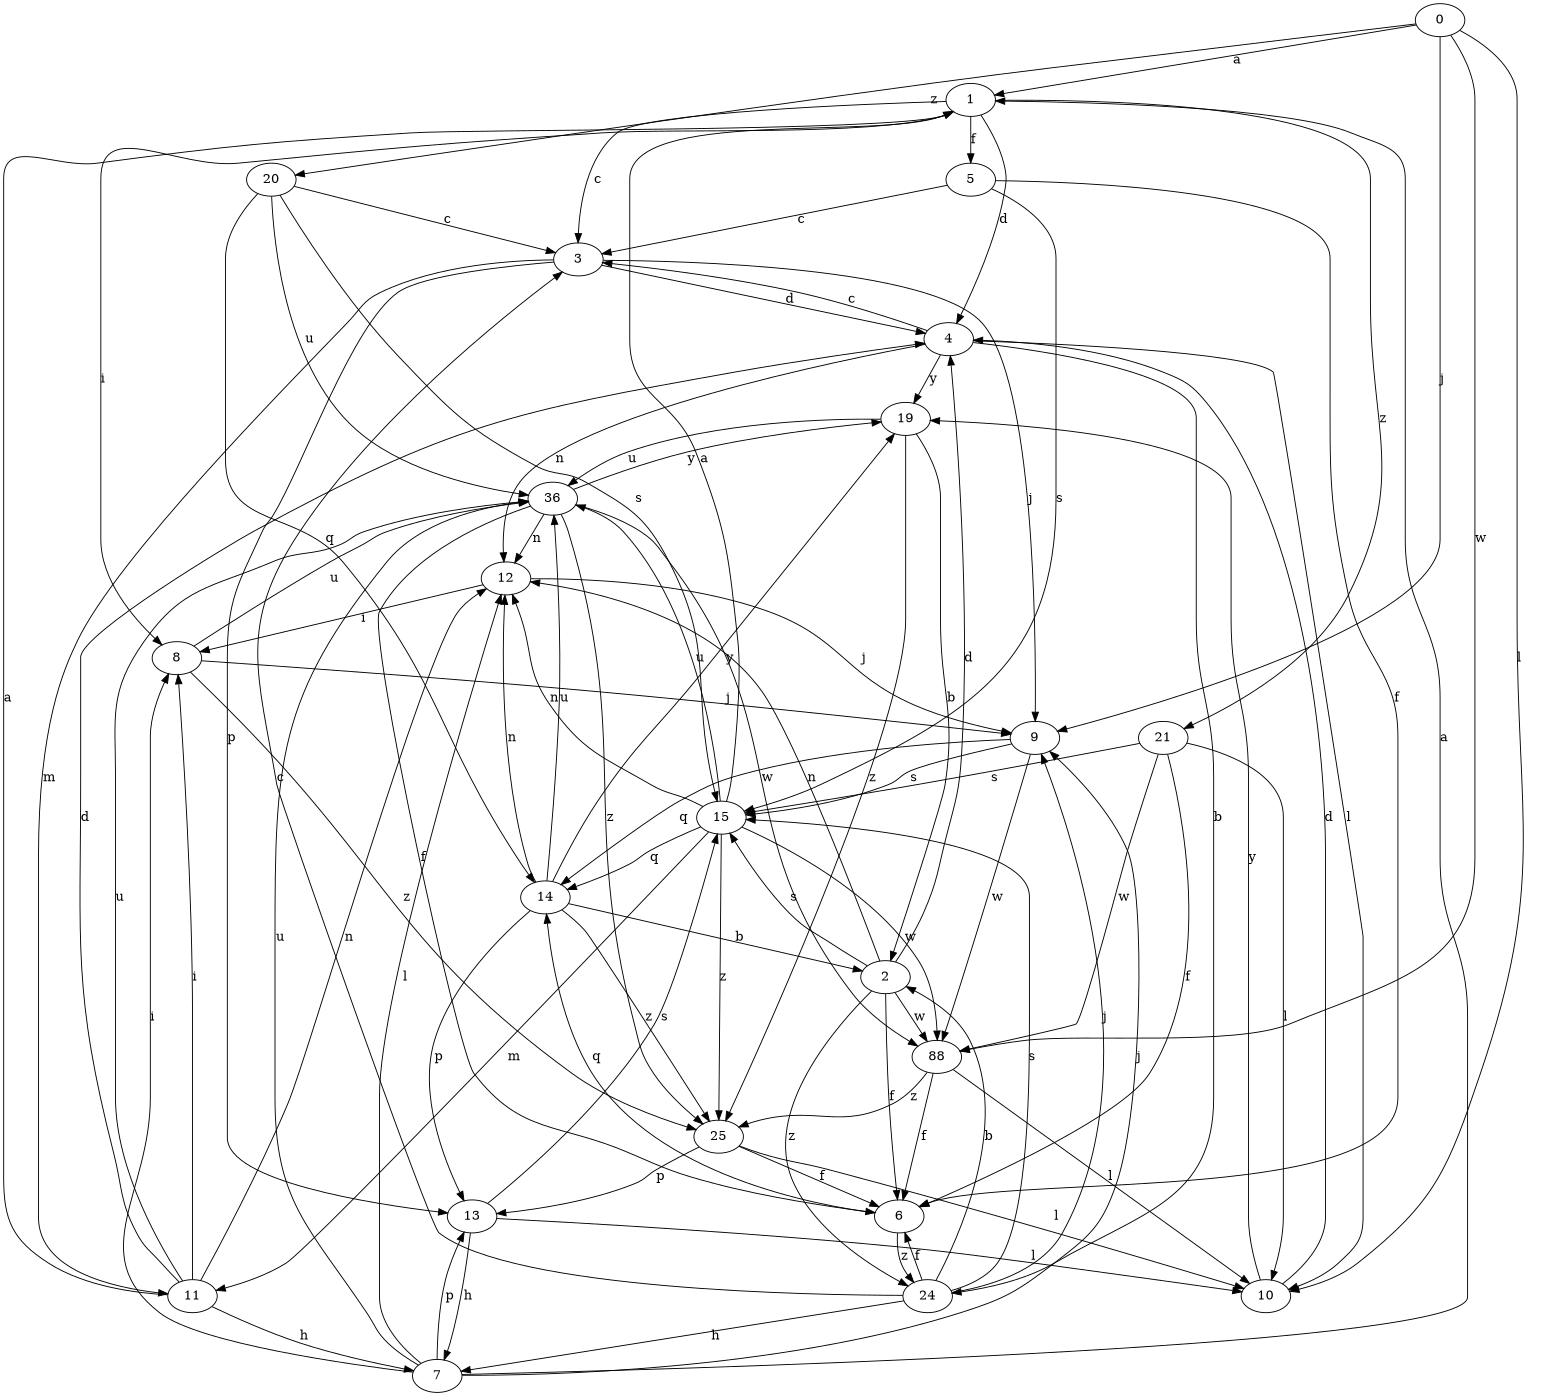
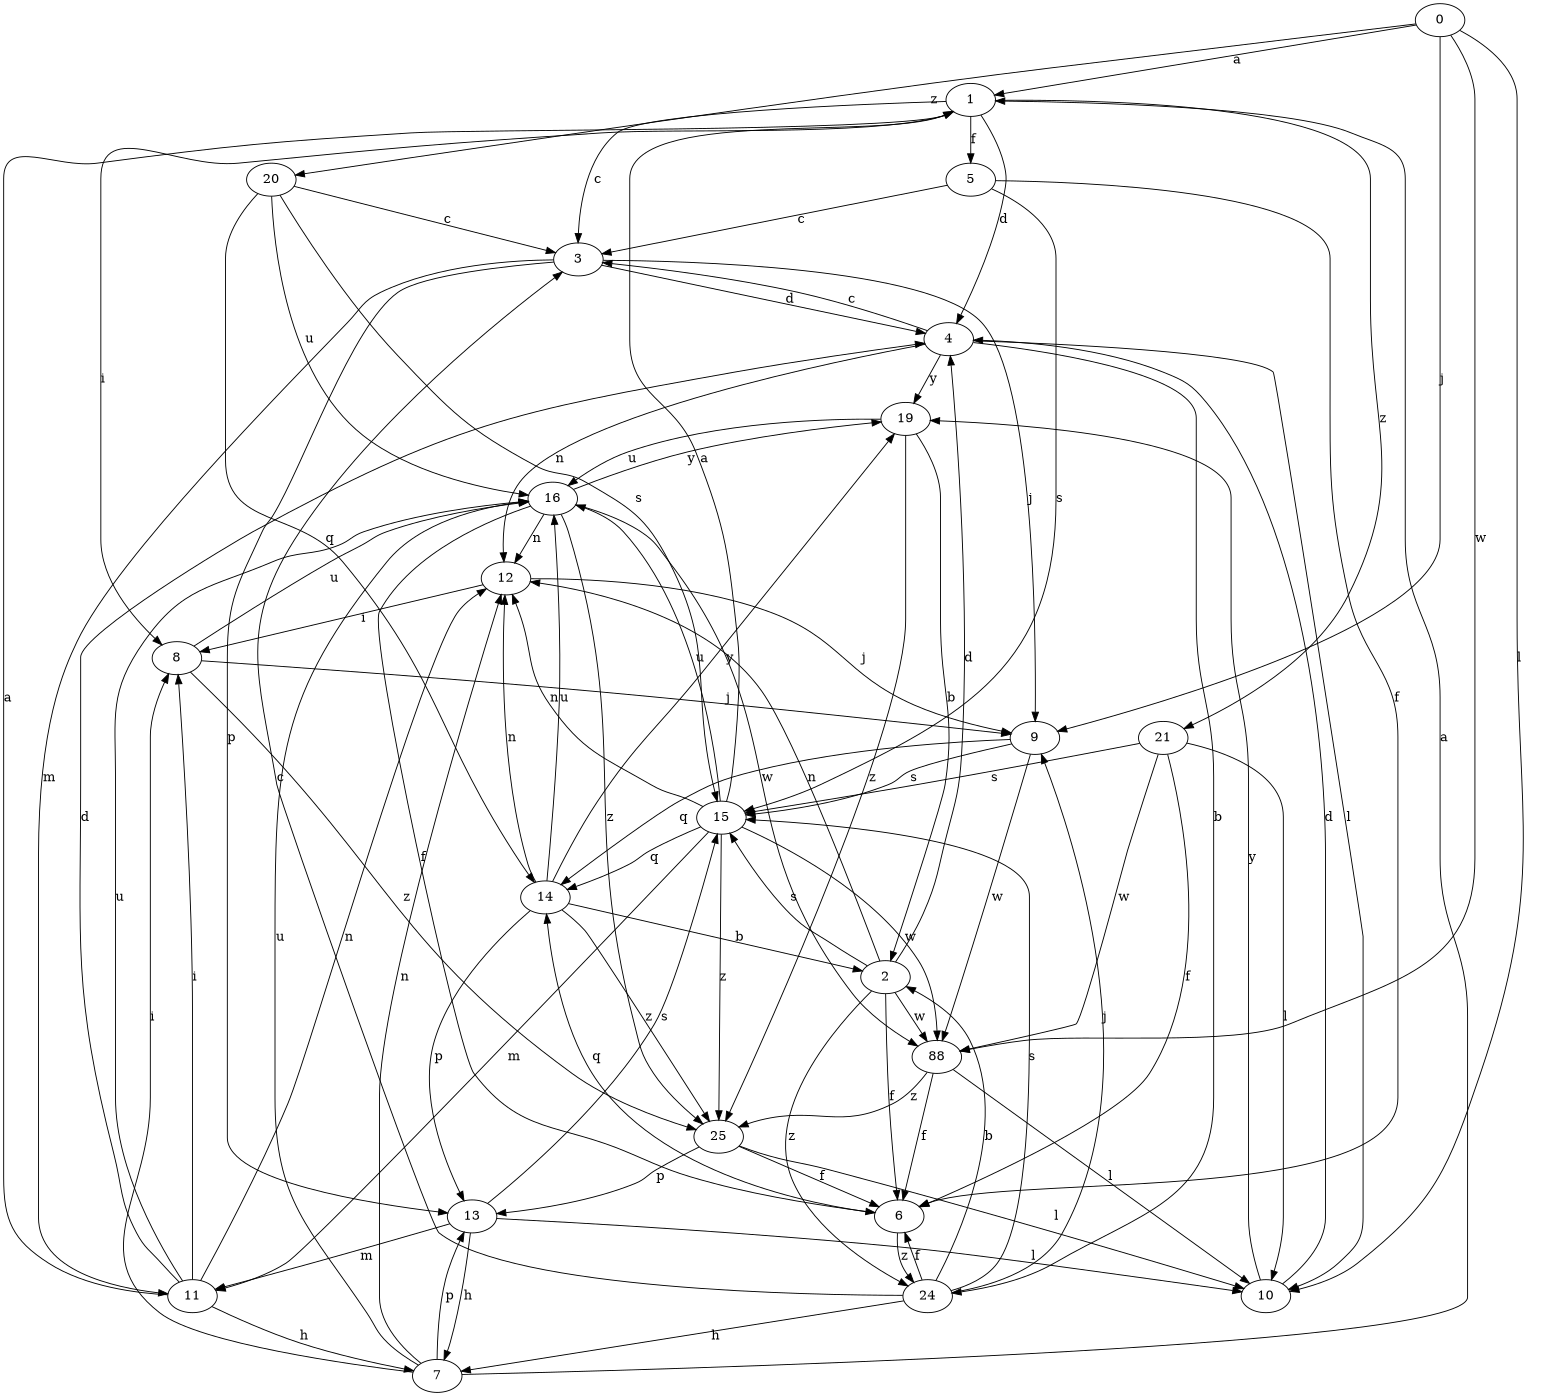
(553, 499) -> (553, 499)
(405, 977) -> (405, 977)
none -> (337, 1256)
(1008, 1295) -> none
